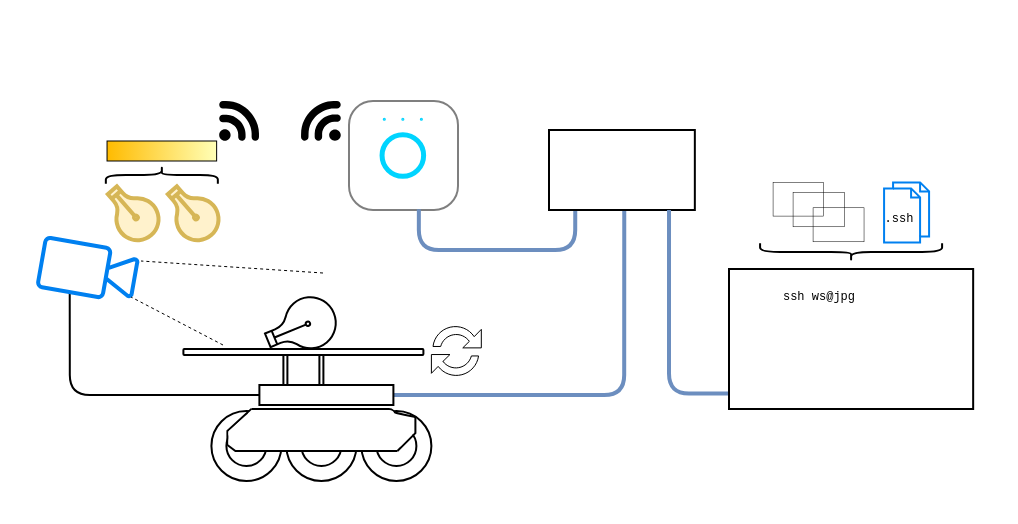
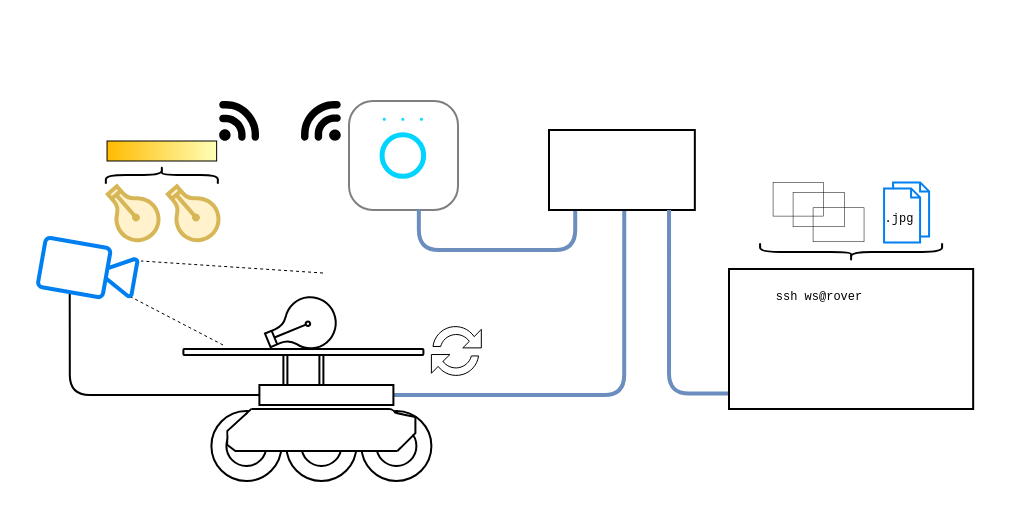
(900, 217) -> (900, 217)
(820, 295) -> (820, 295)
